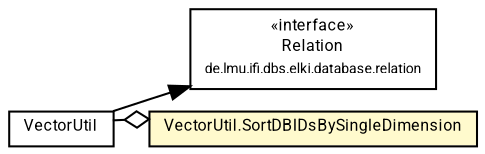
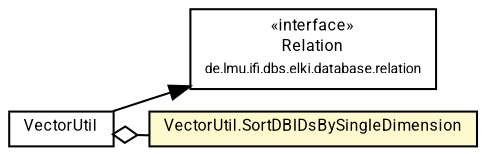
(118, 120) -> (143, 135)
